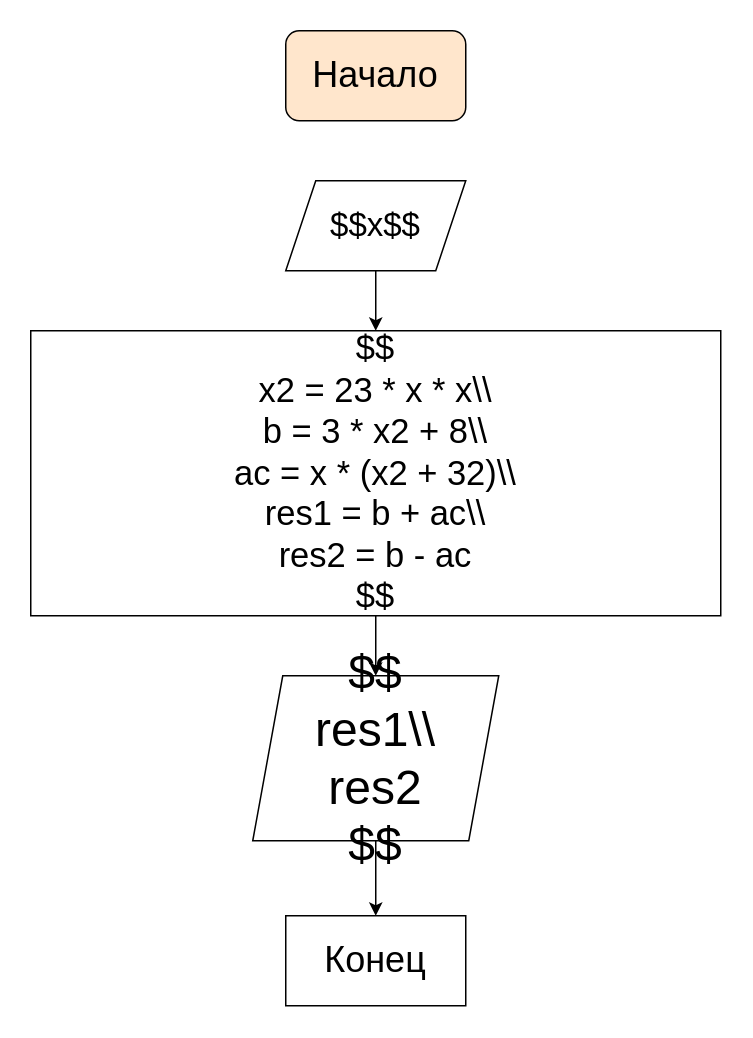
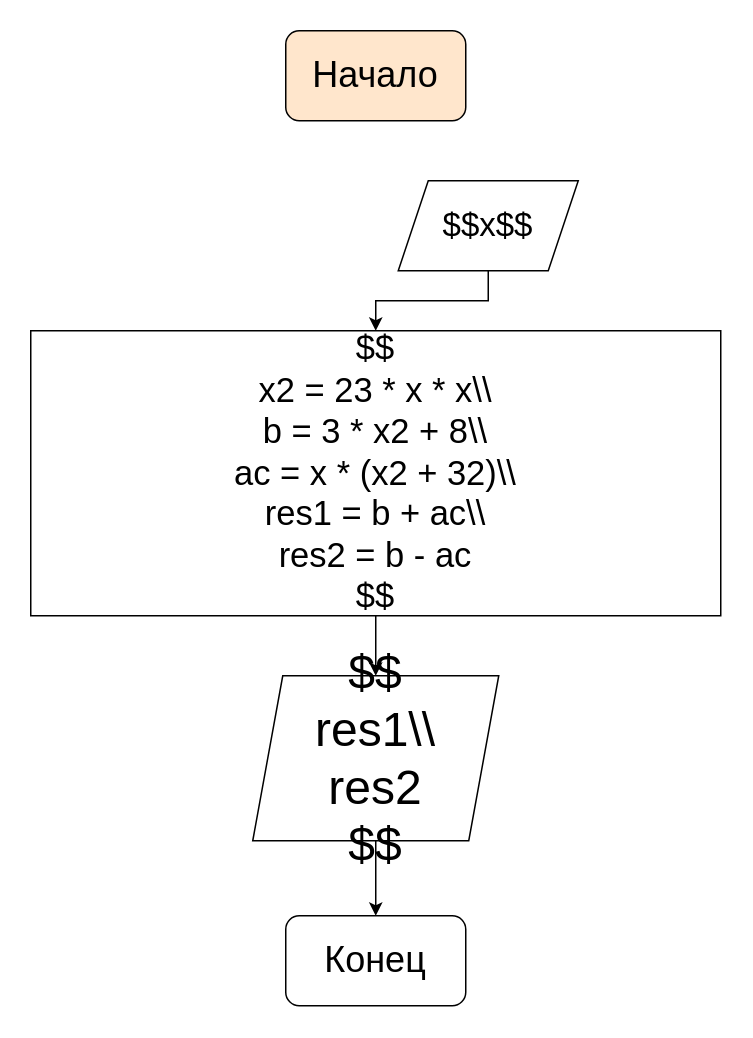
(376, 226) -> (488, 226)
(376, 961) -> (376, 961)
